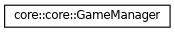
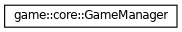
(87, 16) -> (91, 16)
